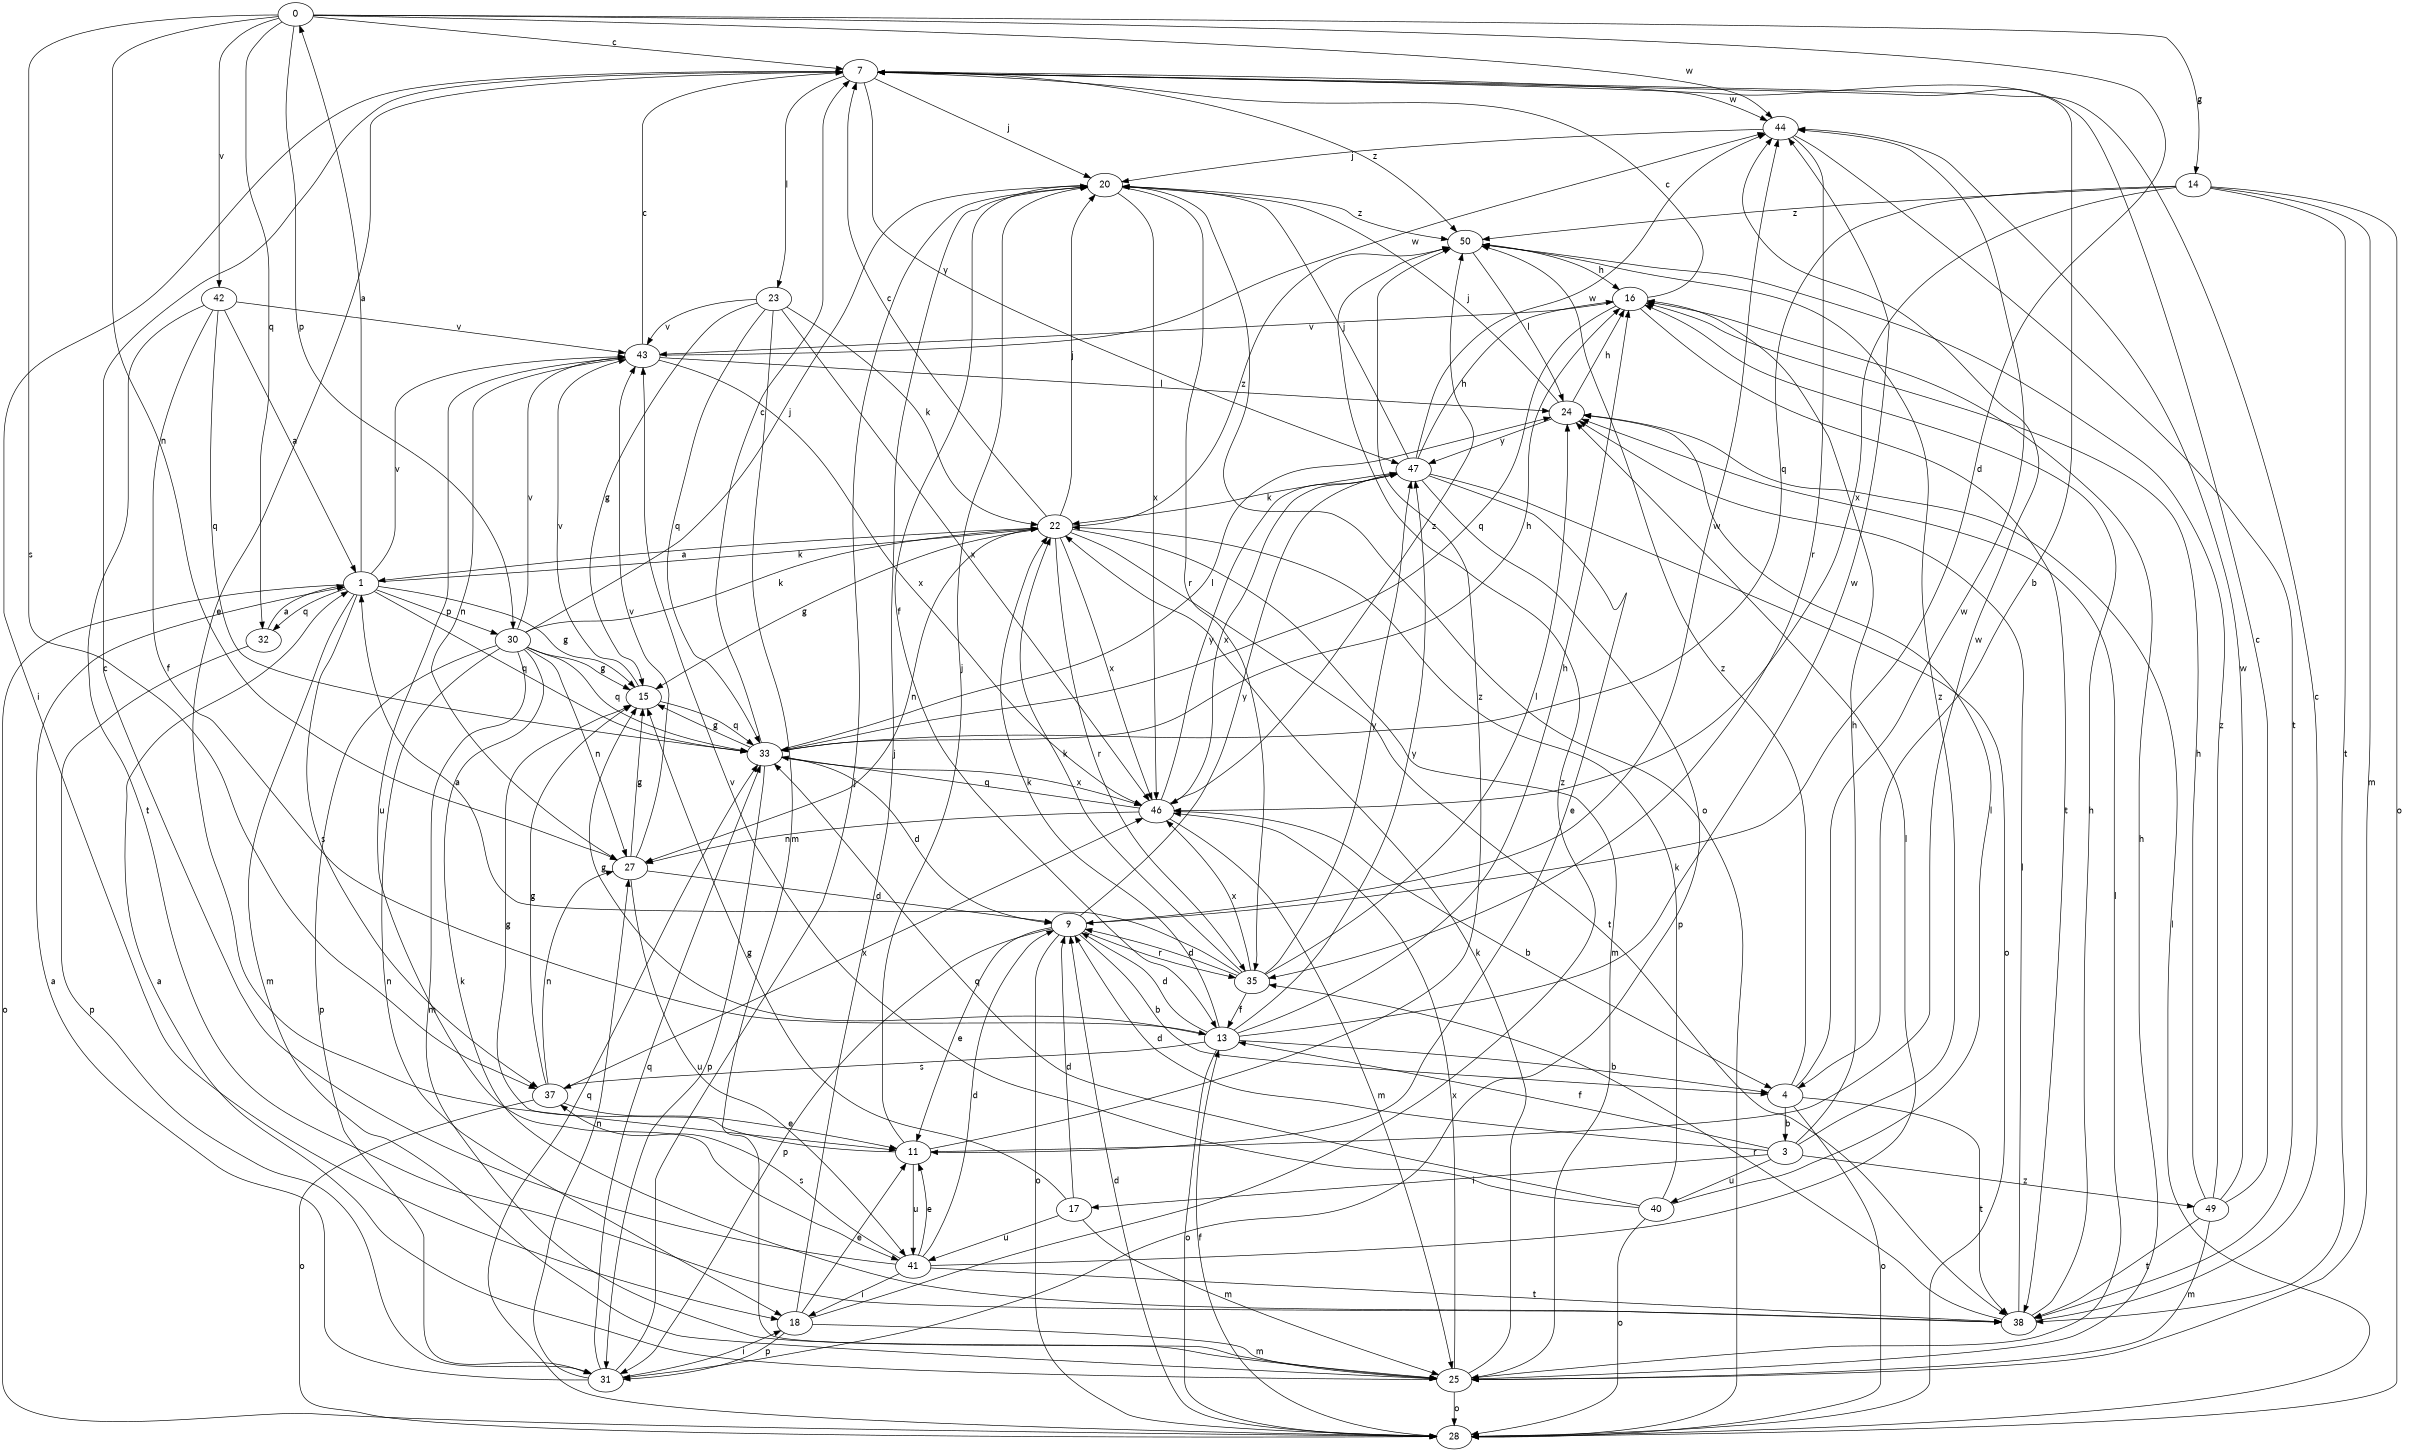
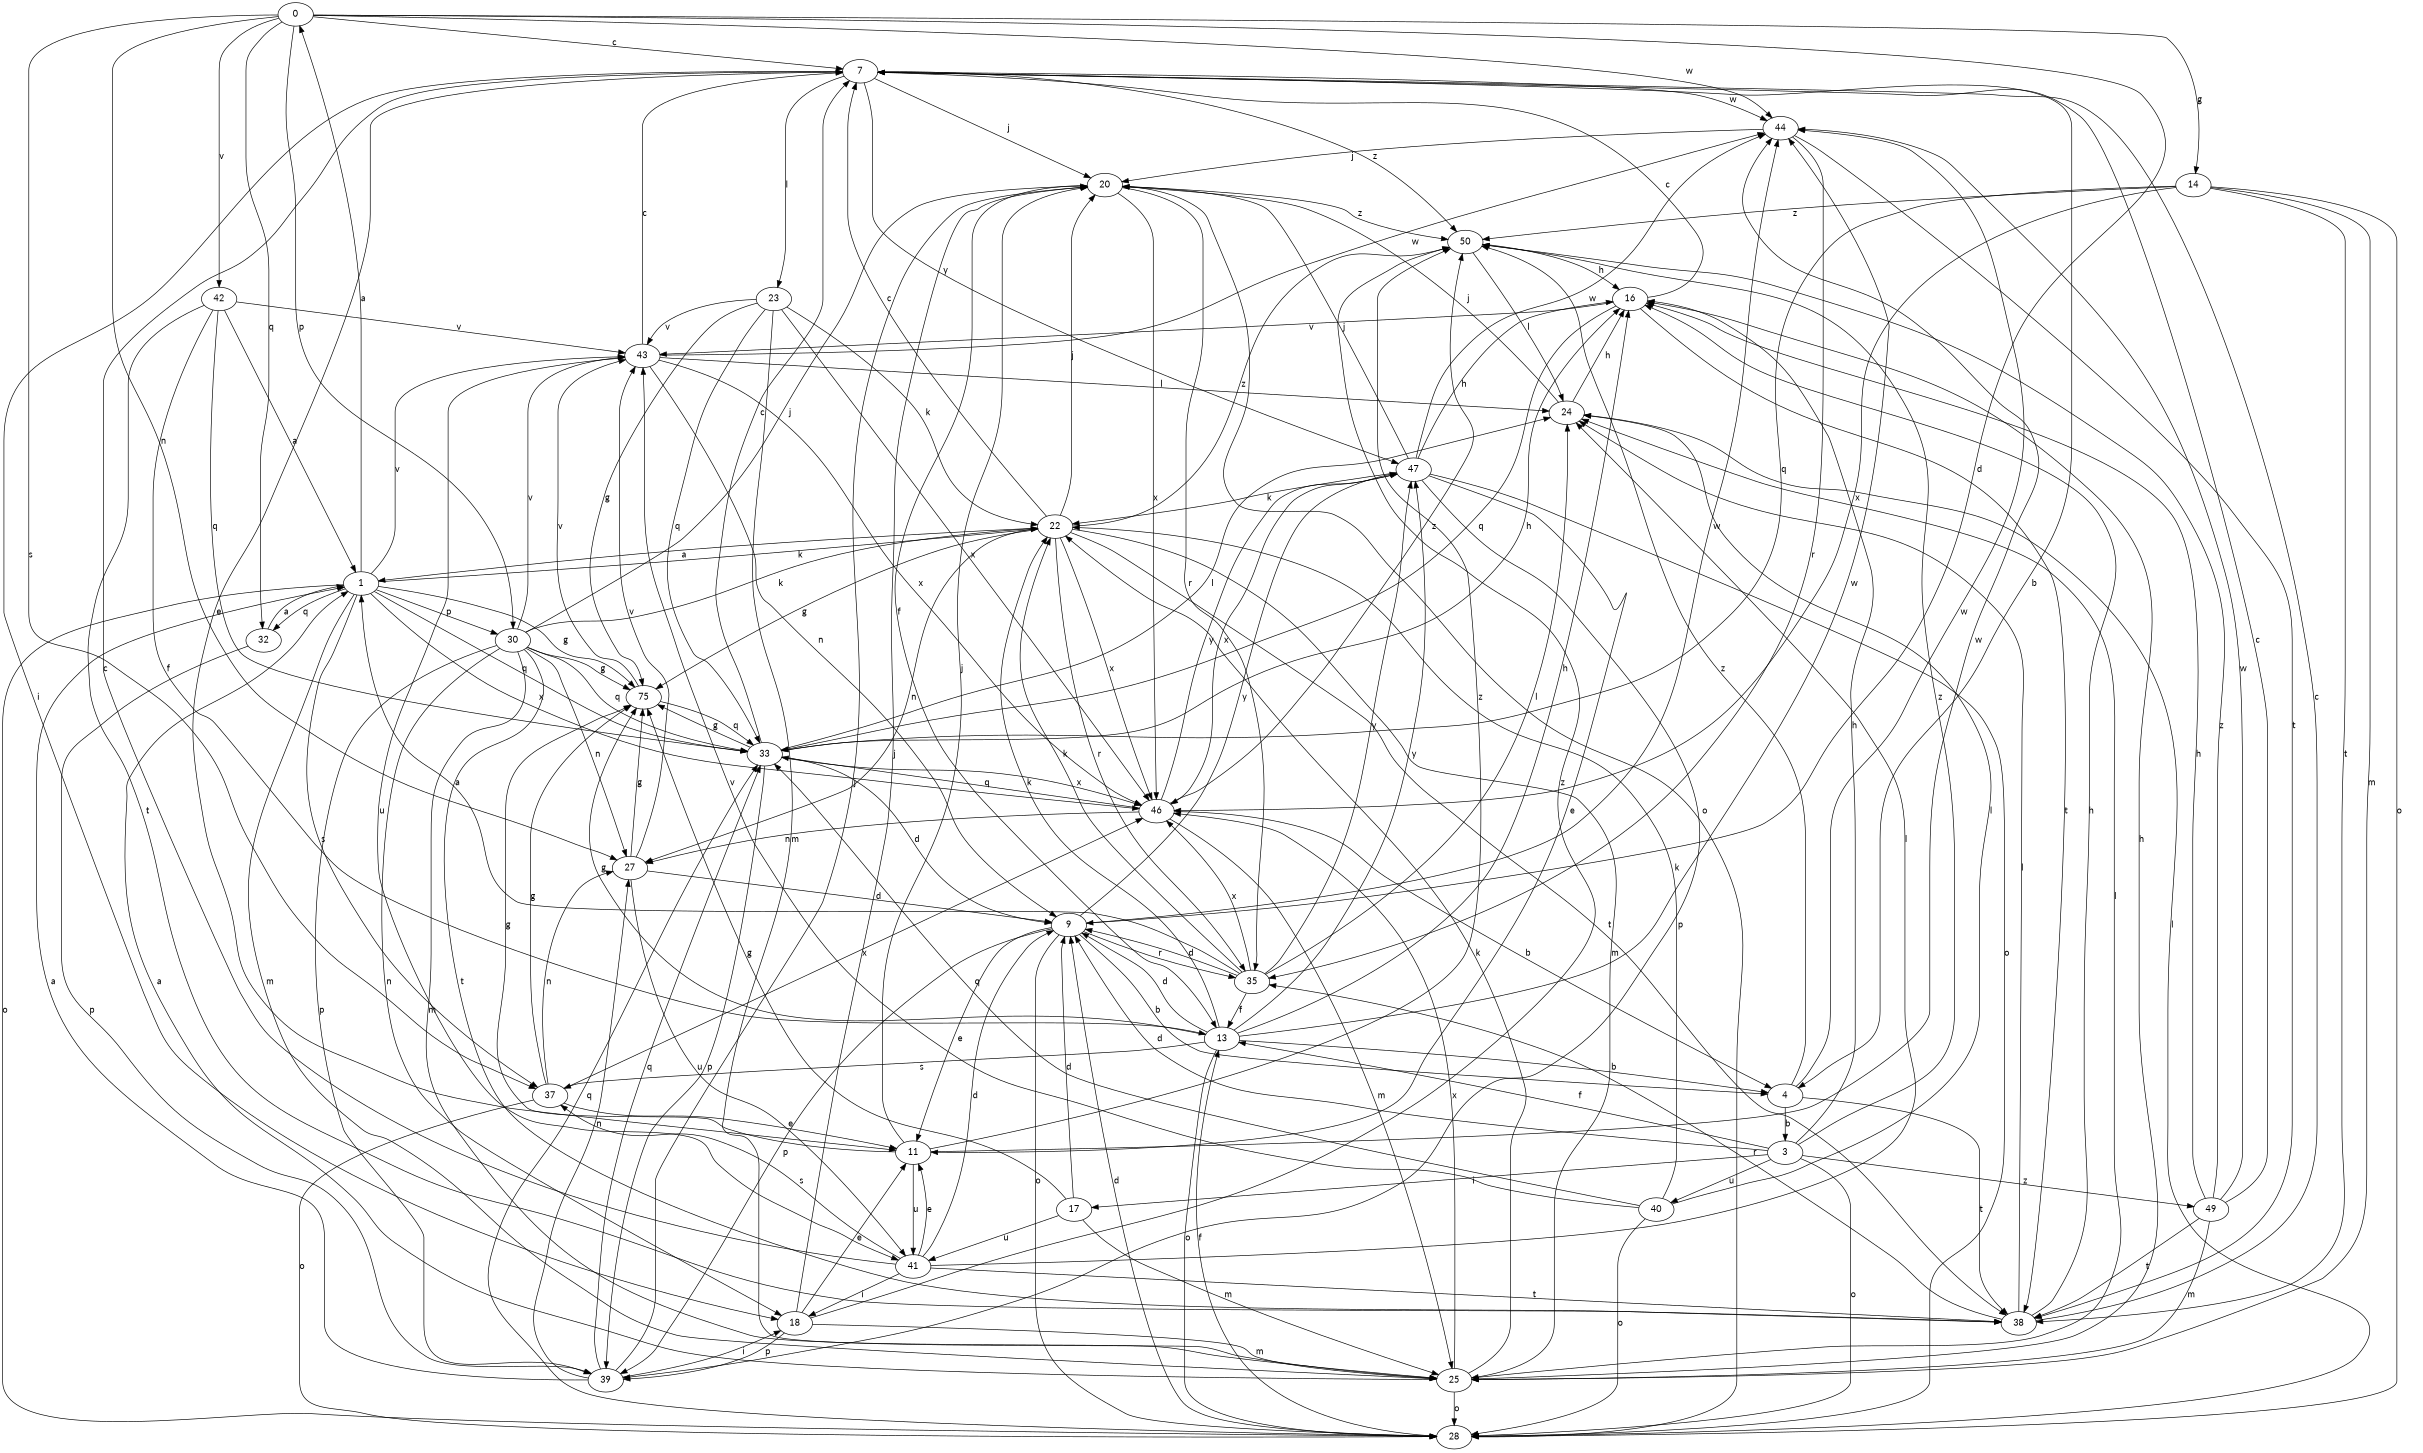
(1493, 440) -> none
(465, 593) -> (824, 657)
(644, 697) -> (644, 697)
none -> (730, 765)
(462, 982) -> (462, 982)
(606, 1380) -> (606, 1380)
(1833, 1406) -> (1791, 1407)
